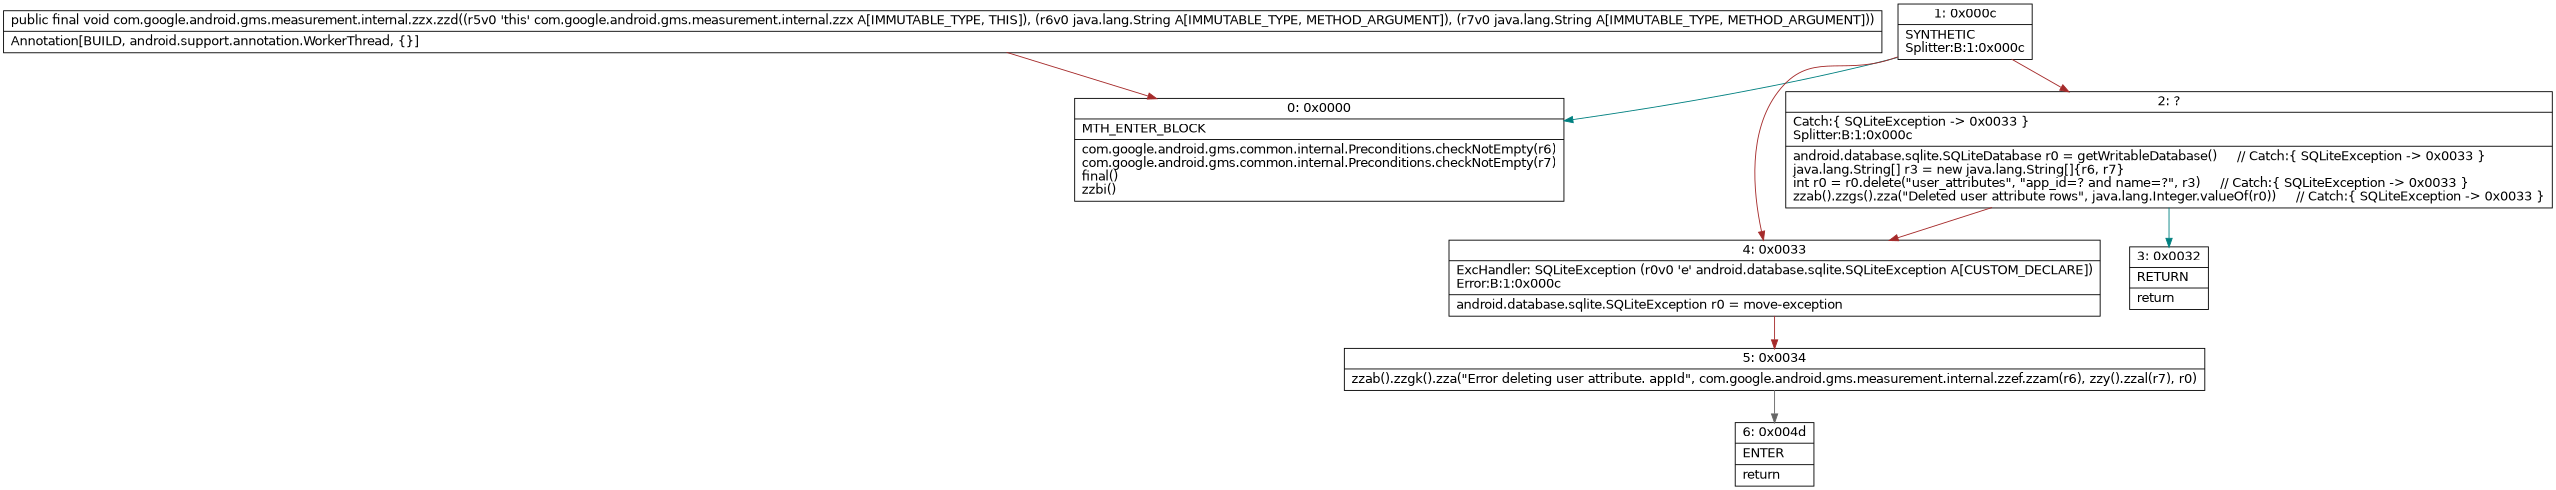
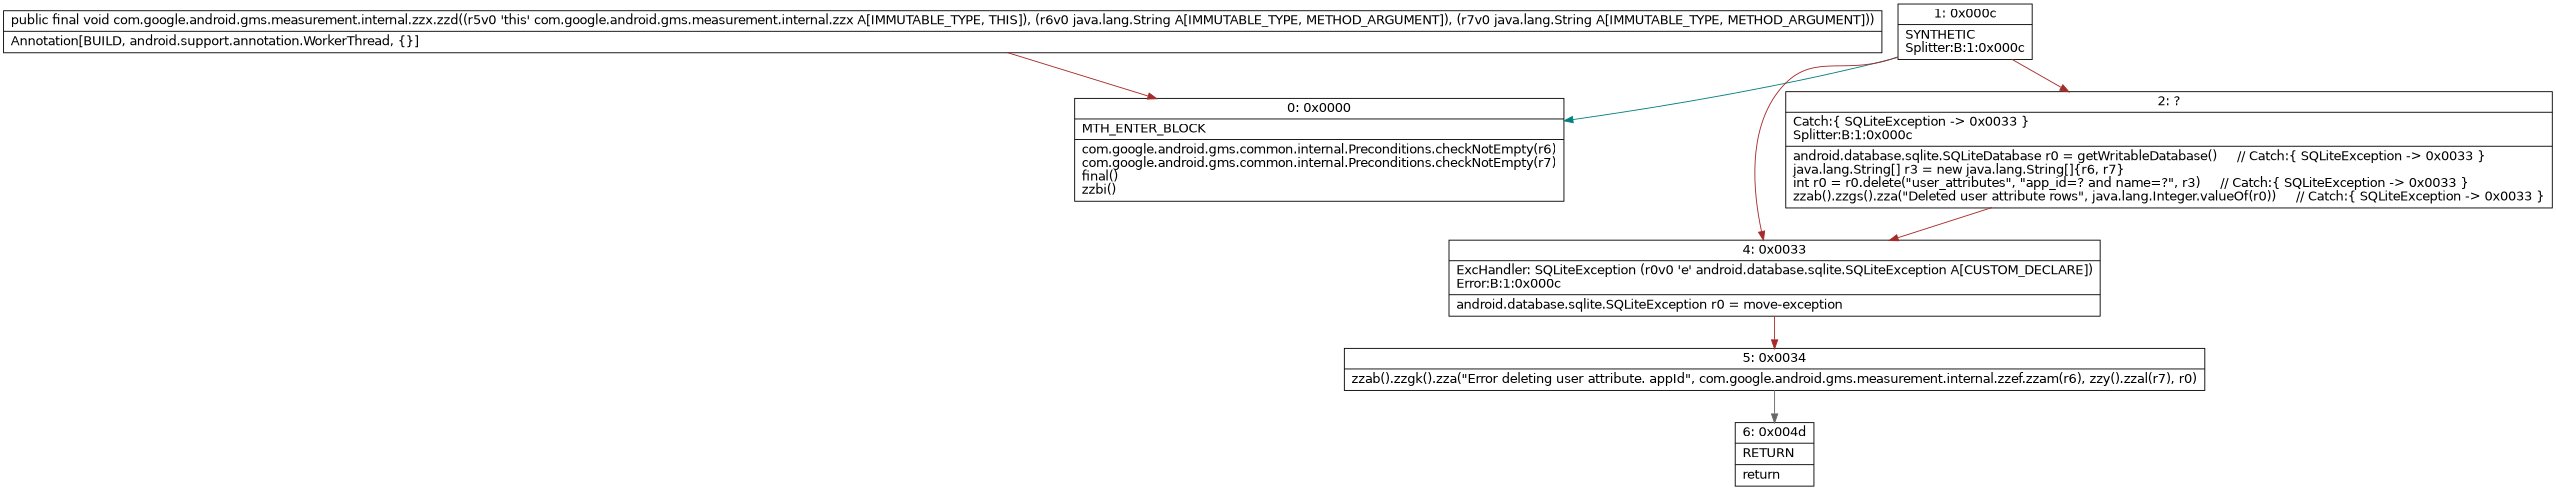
(2169, 278) -> none
(1763, 453) -> (1768, 453)
